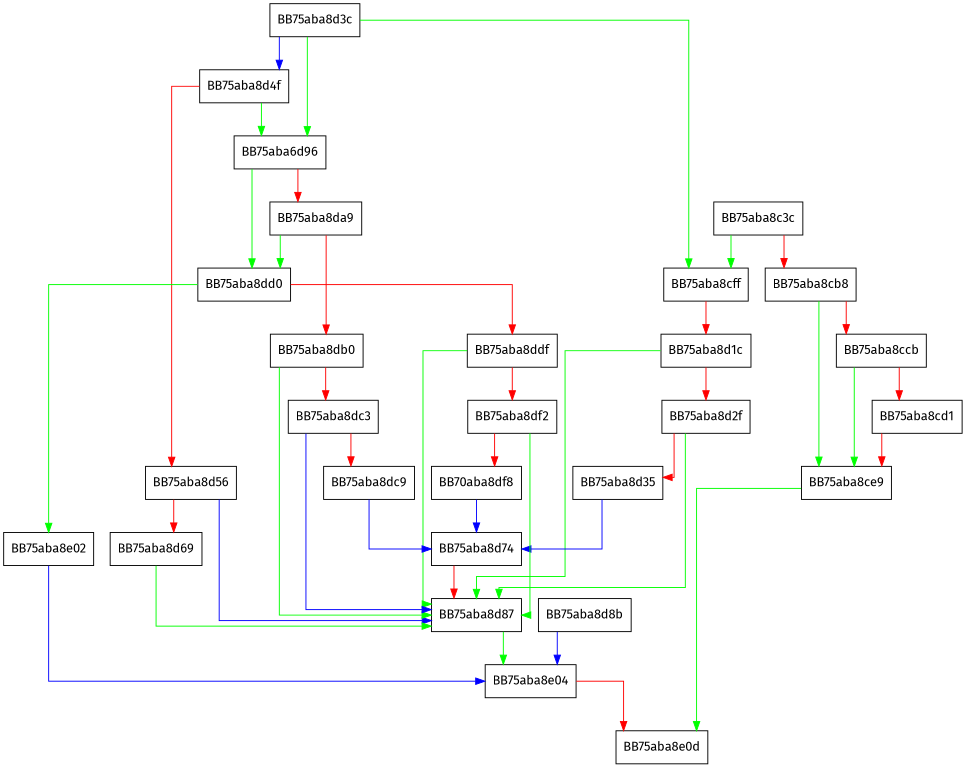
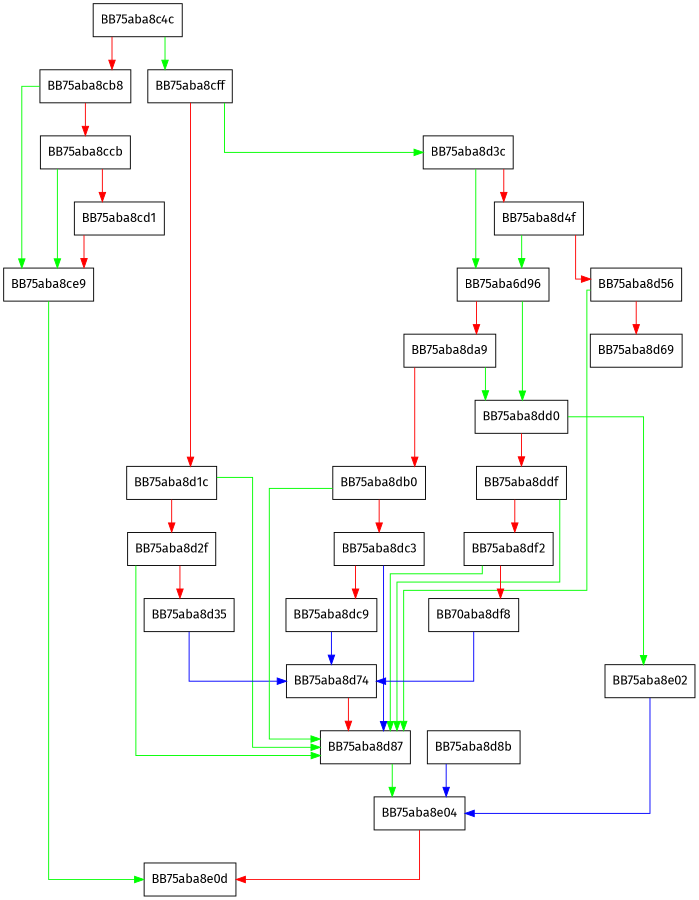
(644, 20) -> (295, 152)
(279, 49) -> (504, 181)
(758, 218) -> (138, 20)
(260, 621) -> (582, 590)
(259, 626) -> none
